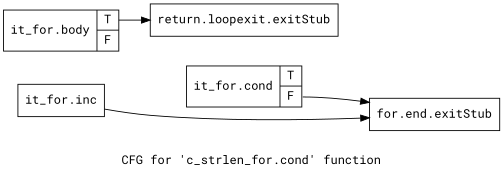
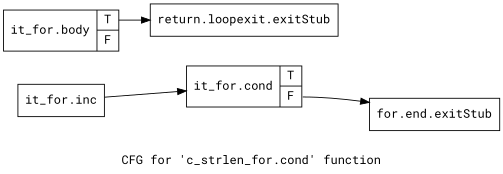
(232, 119) -> (141, 94)
